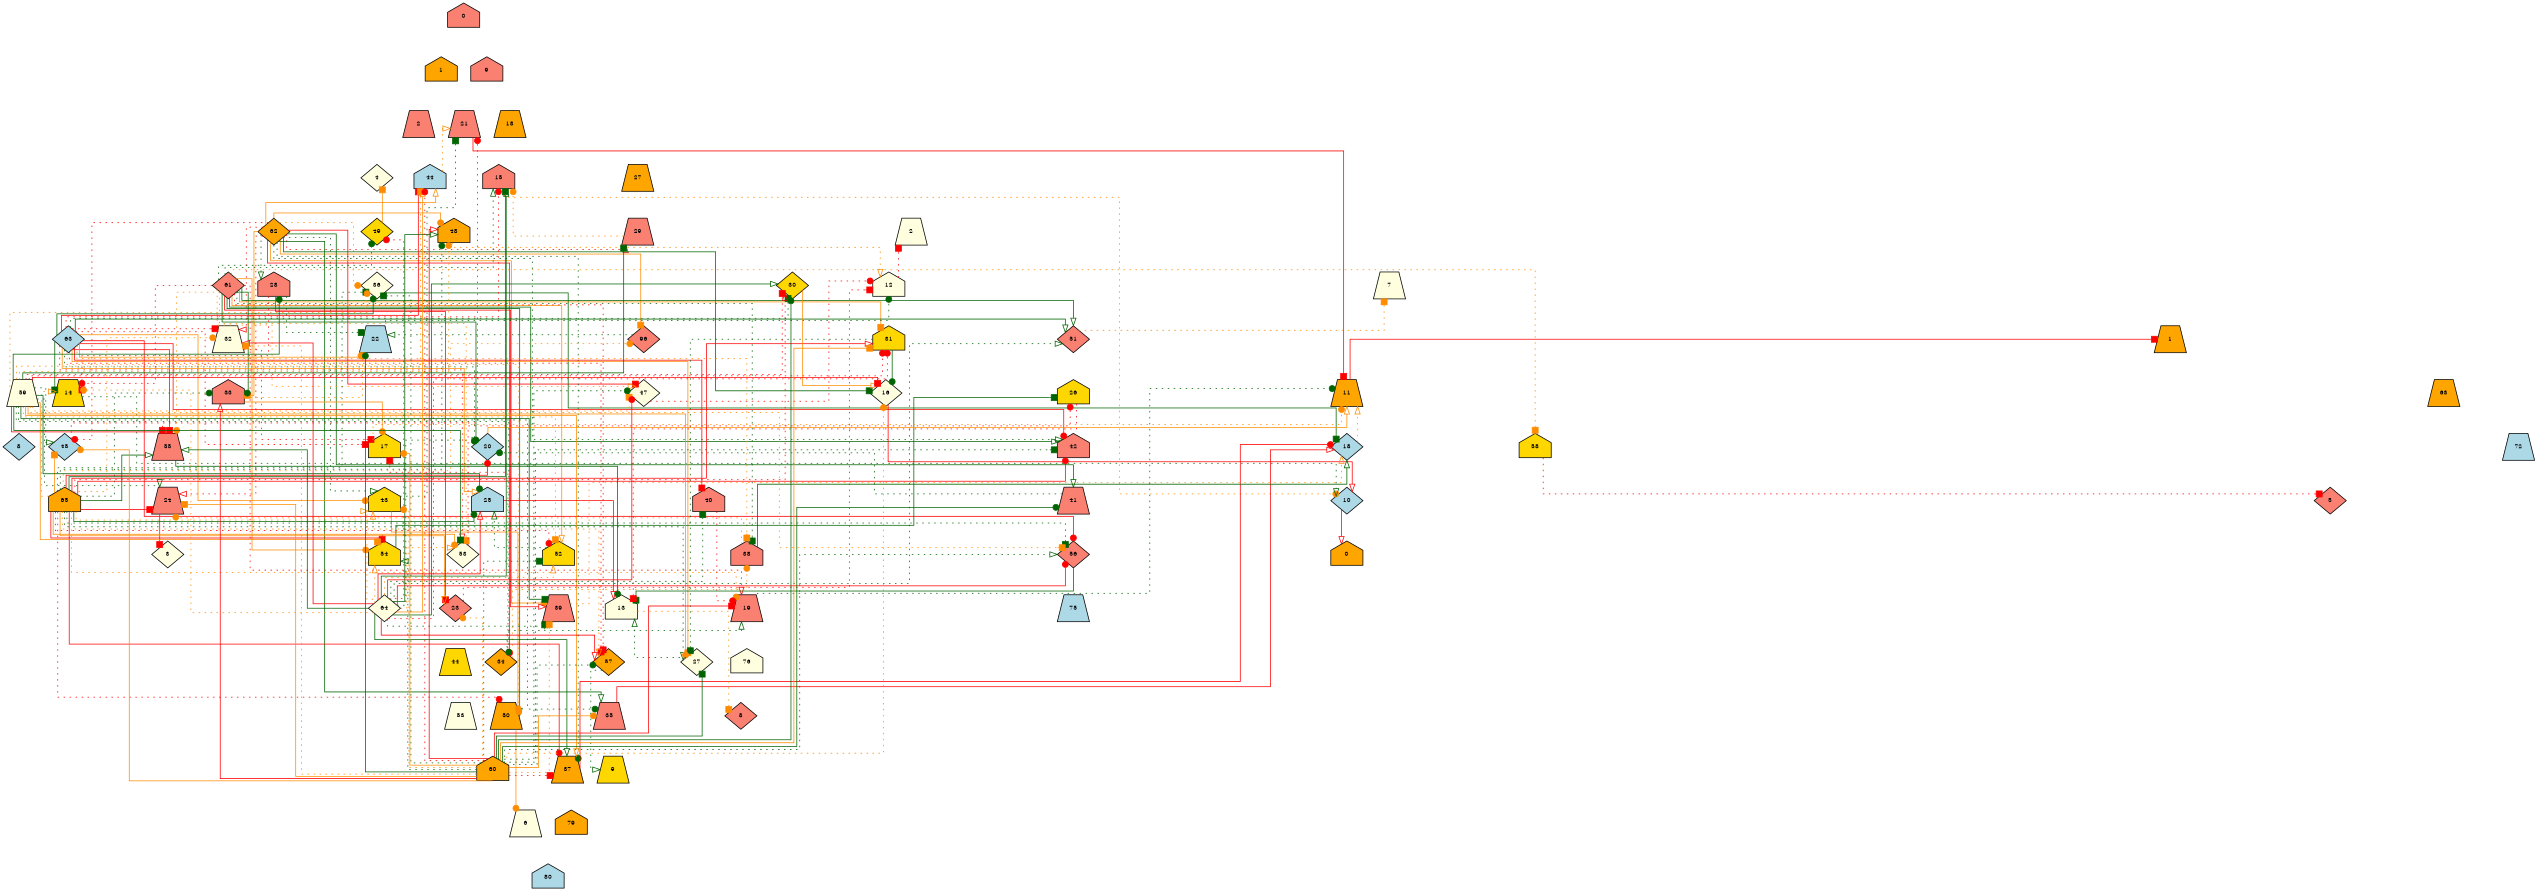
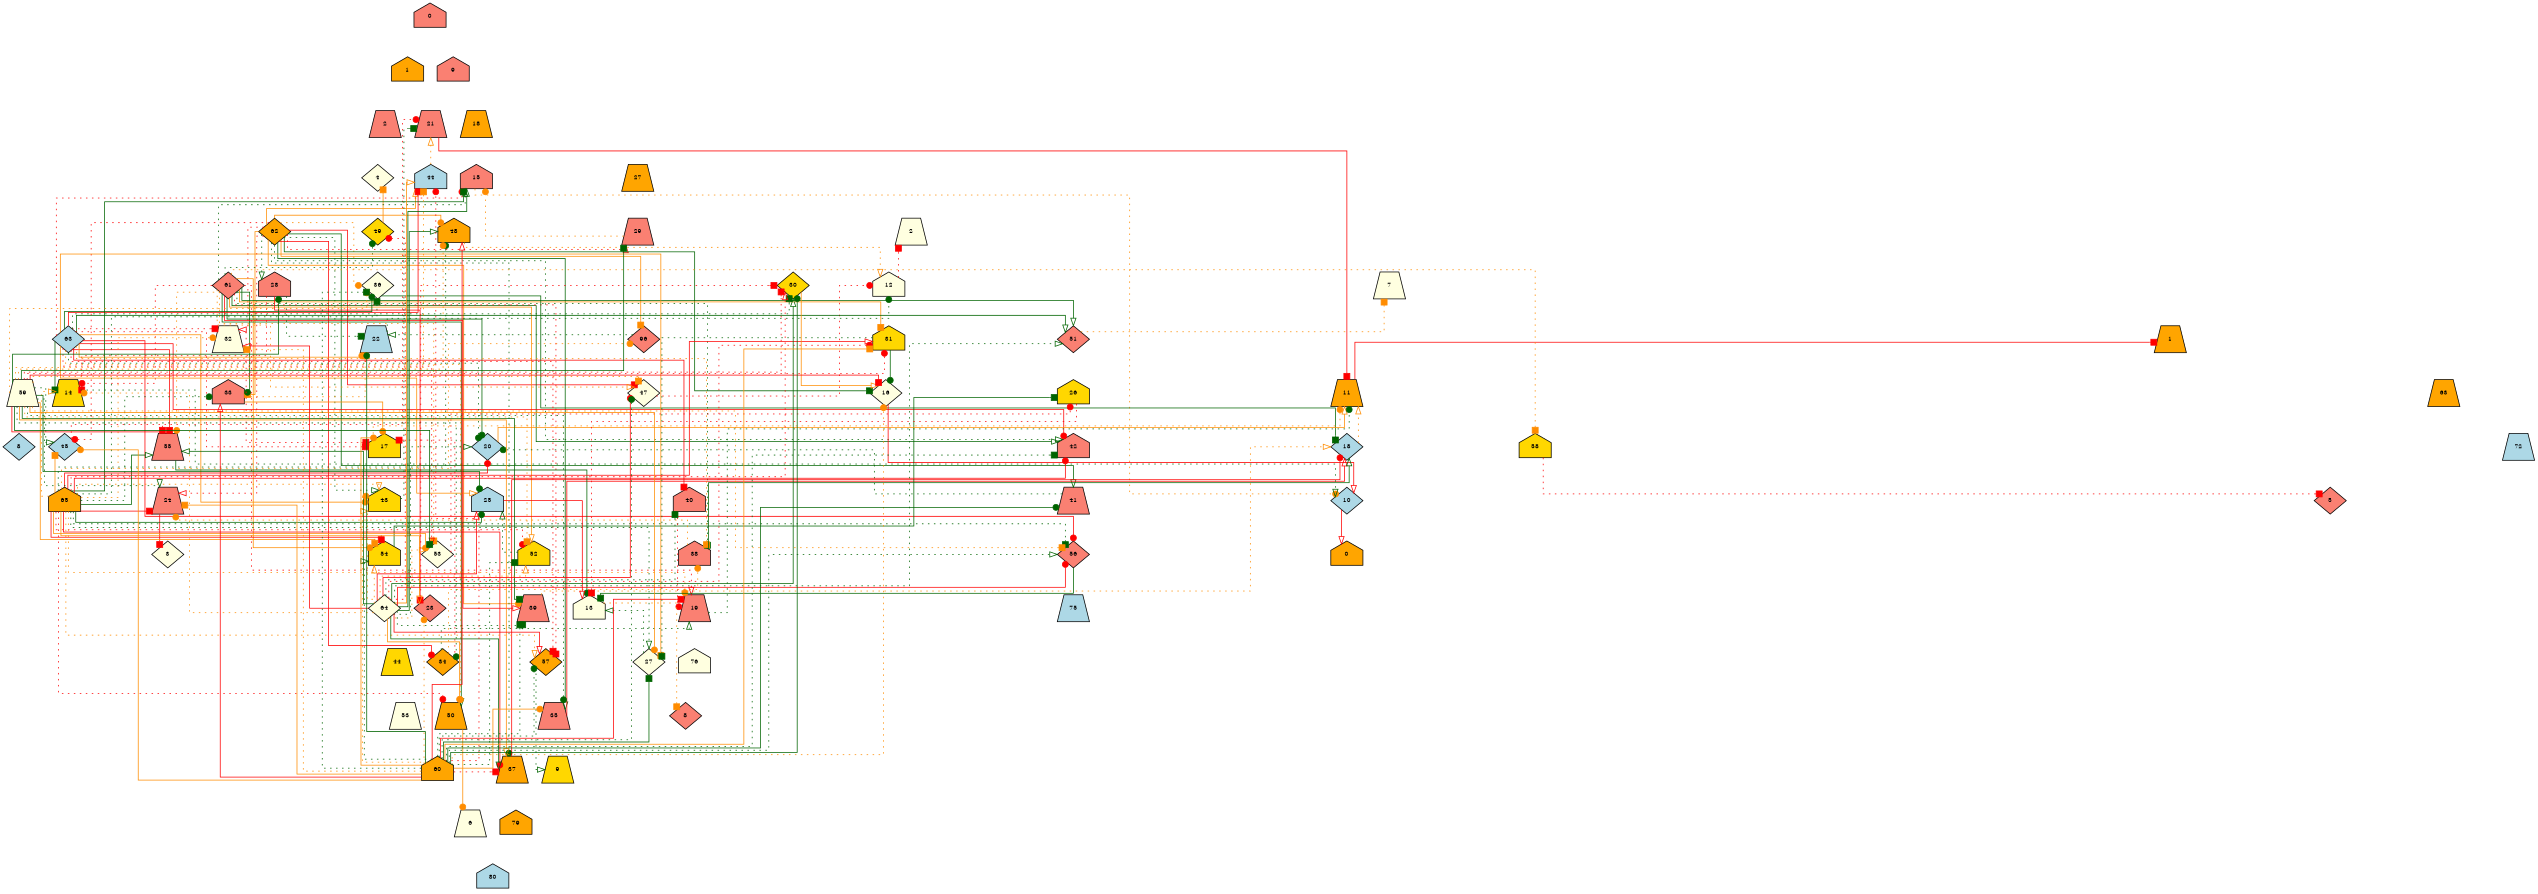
(518, 545) -> (439, 642)
(849, 577) -> (453, 285)
(549, 721) -> (520, 729)
